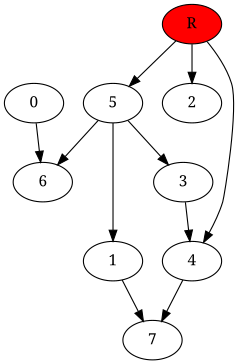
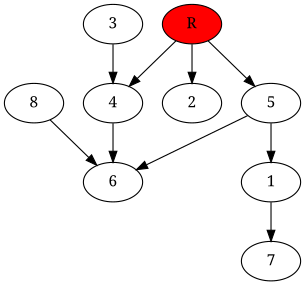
(34, 103) -> (34, 103)
(144, 139) -> none
(175, 296) -> (113, 137)
